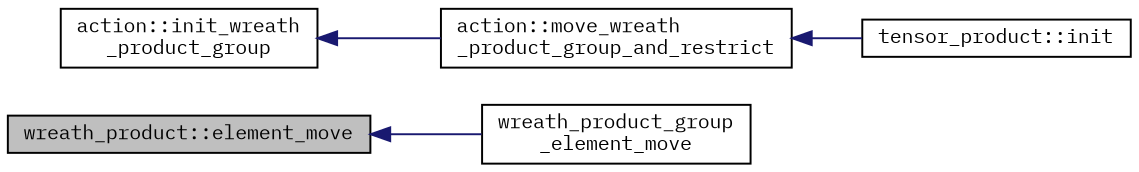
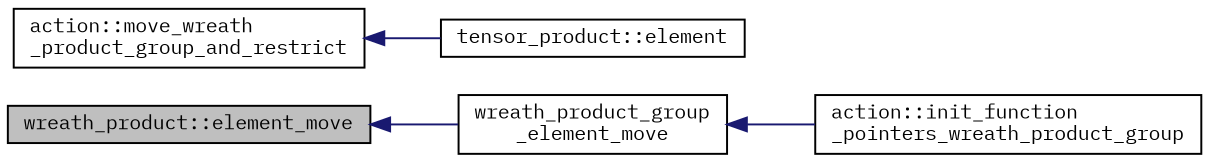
(189, 38) -> none
(997, 38) -> (593, 38)
none -> (1008, 124)
